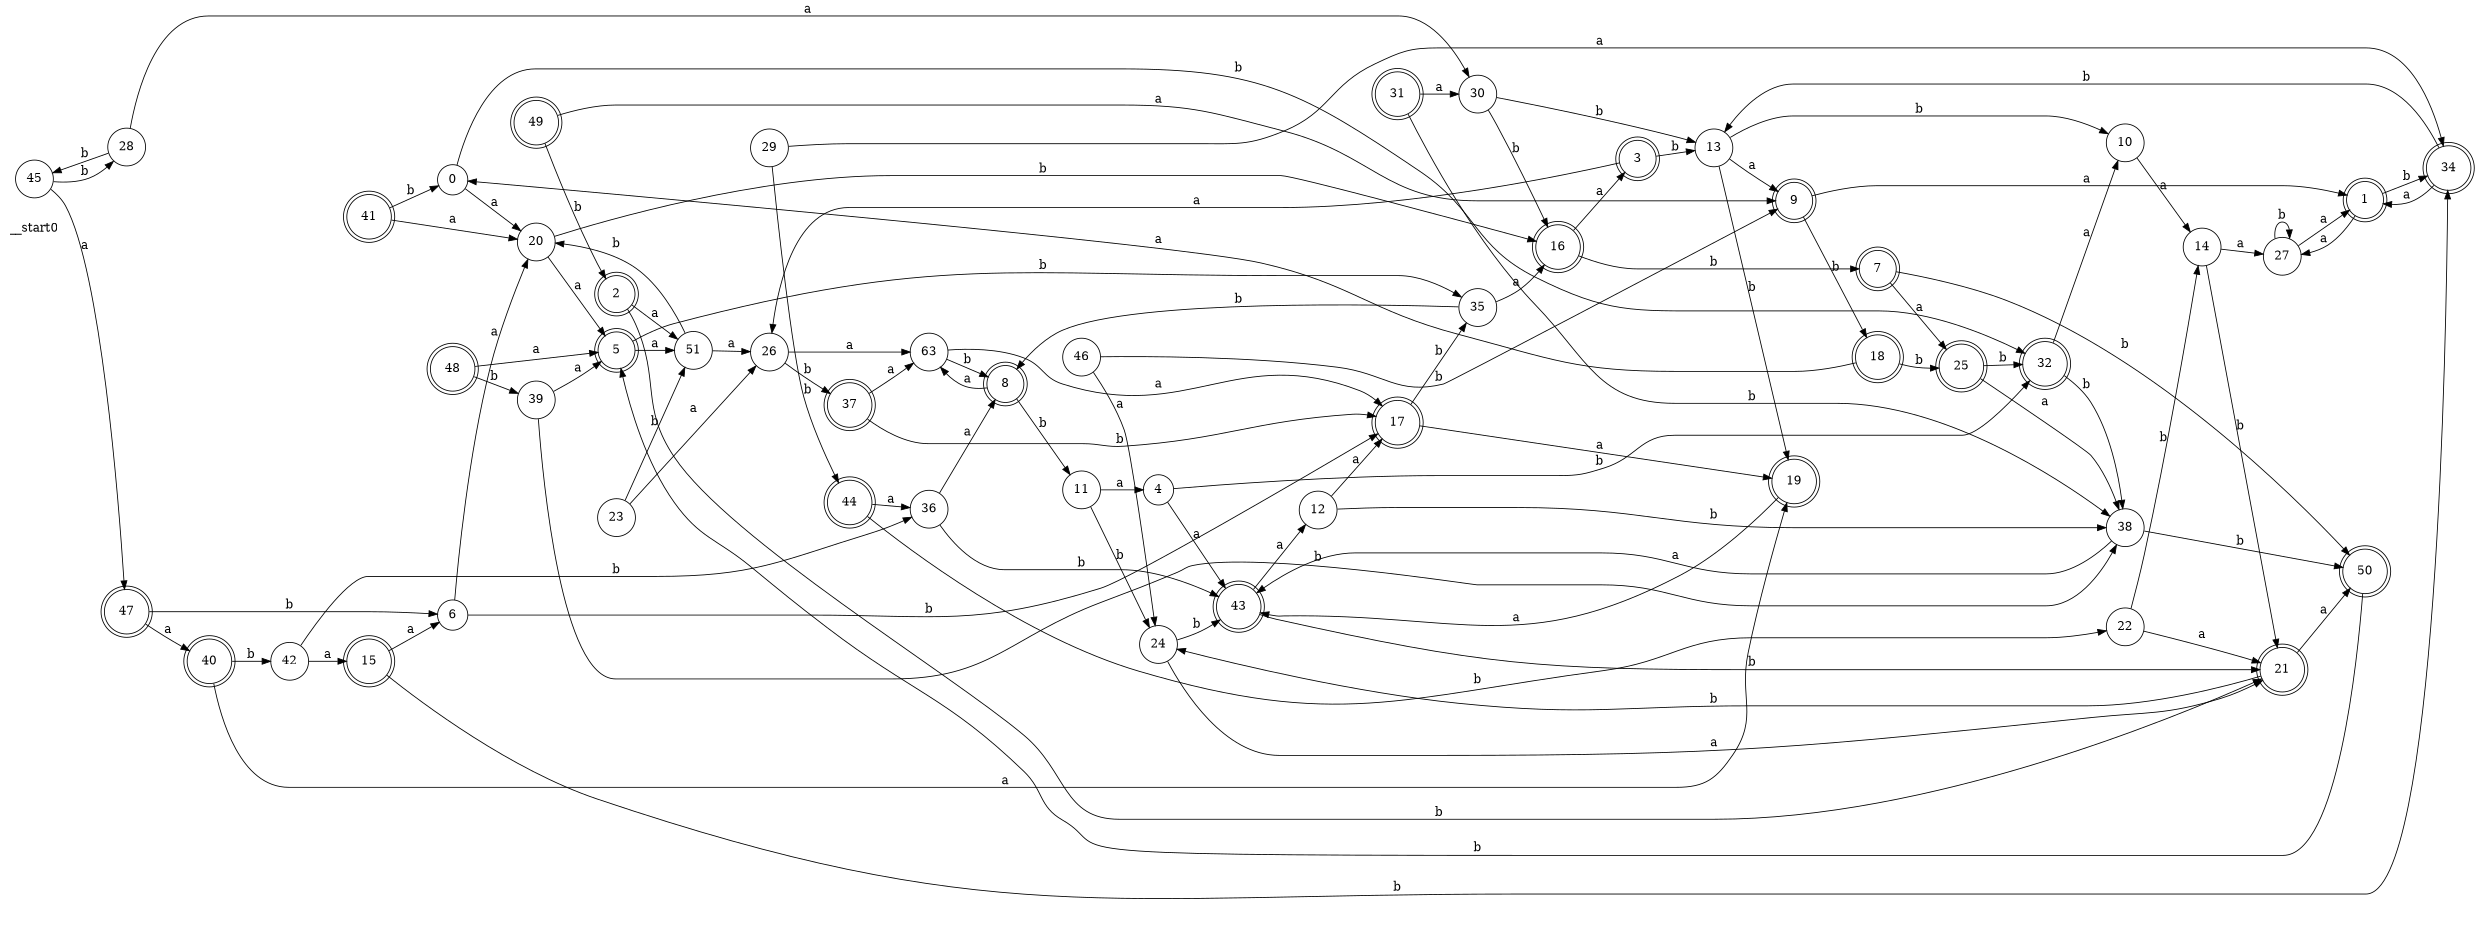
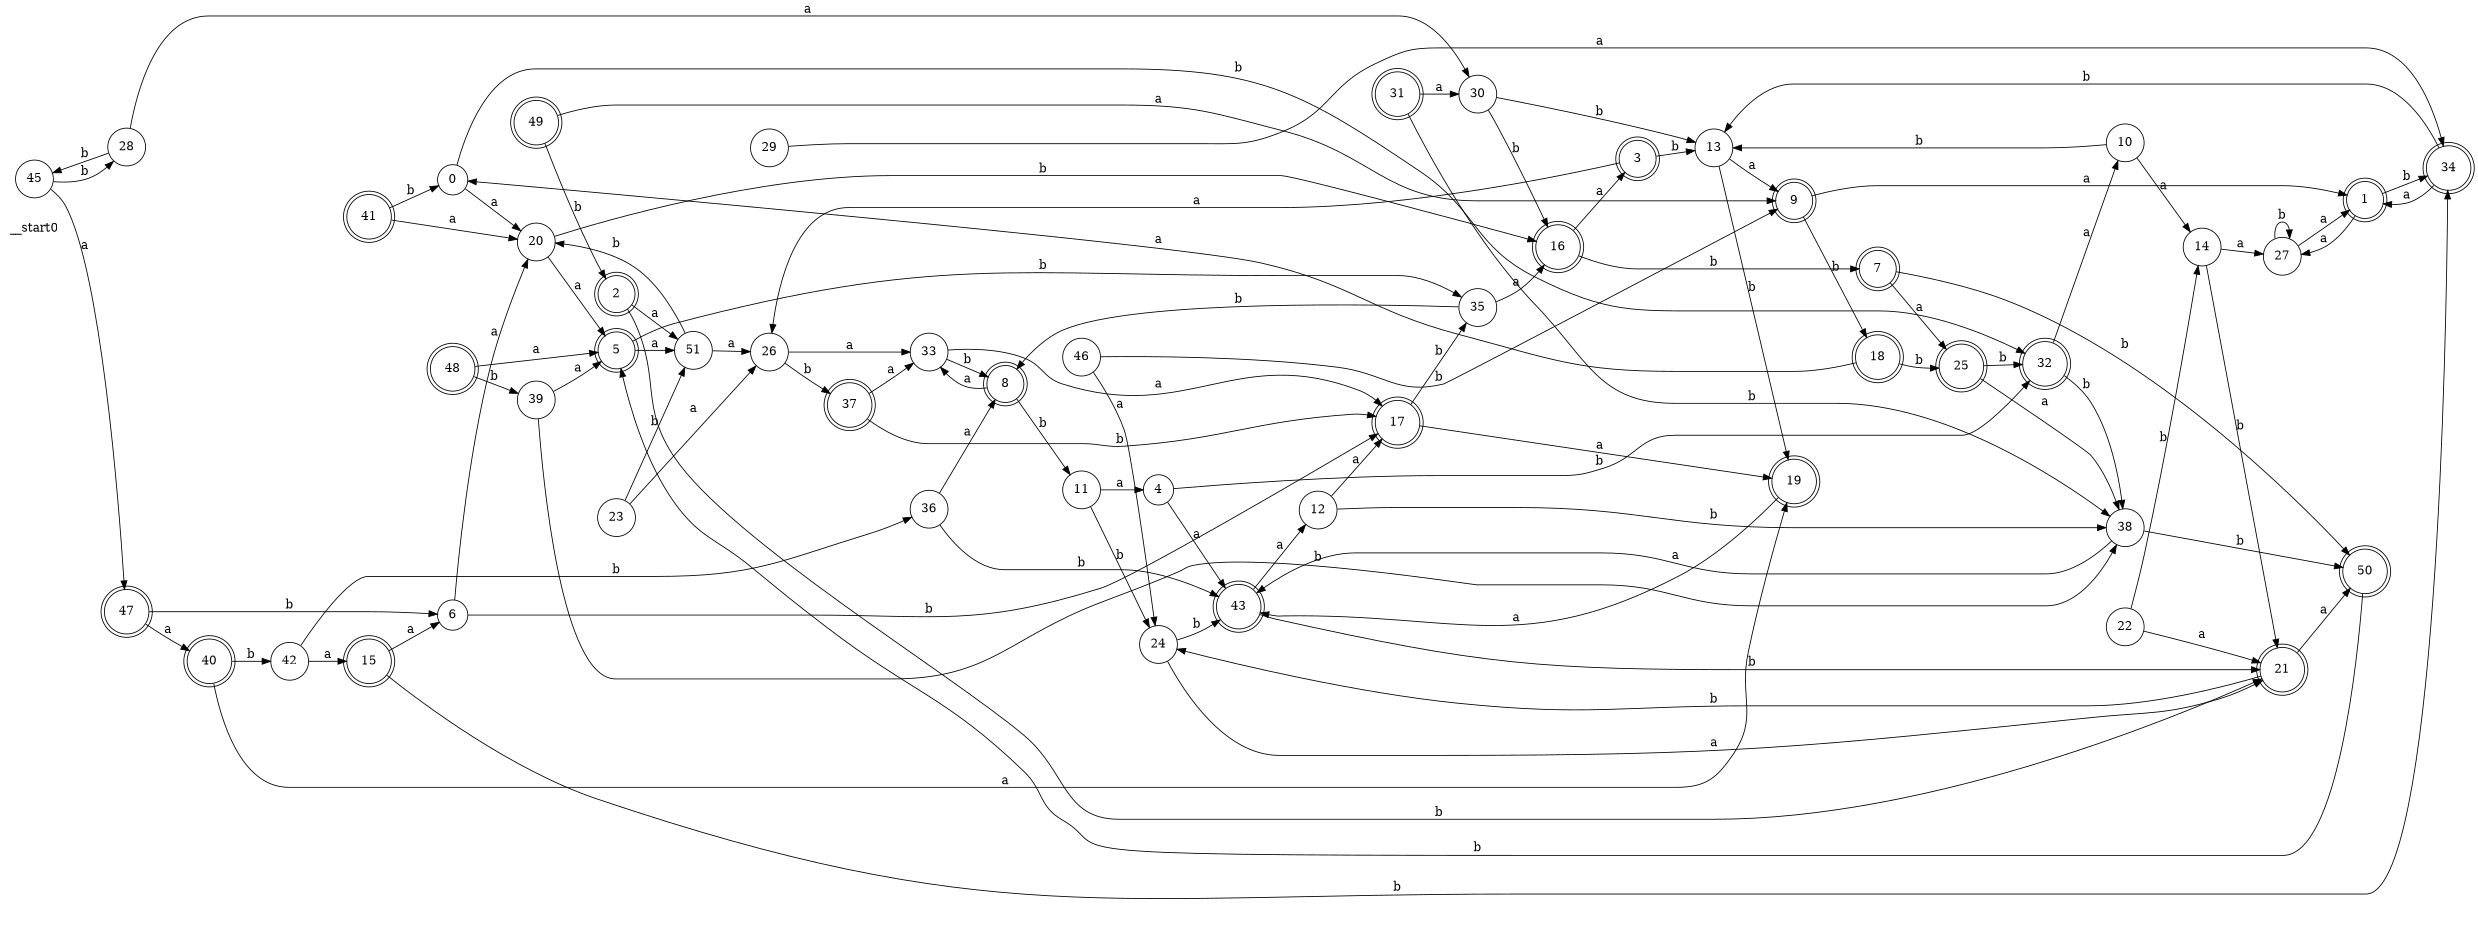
(1914, 116) -> (1924, 148)
(929, 352) -> (929, 352)
(850, 502) -> none
